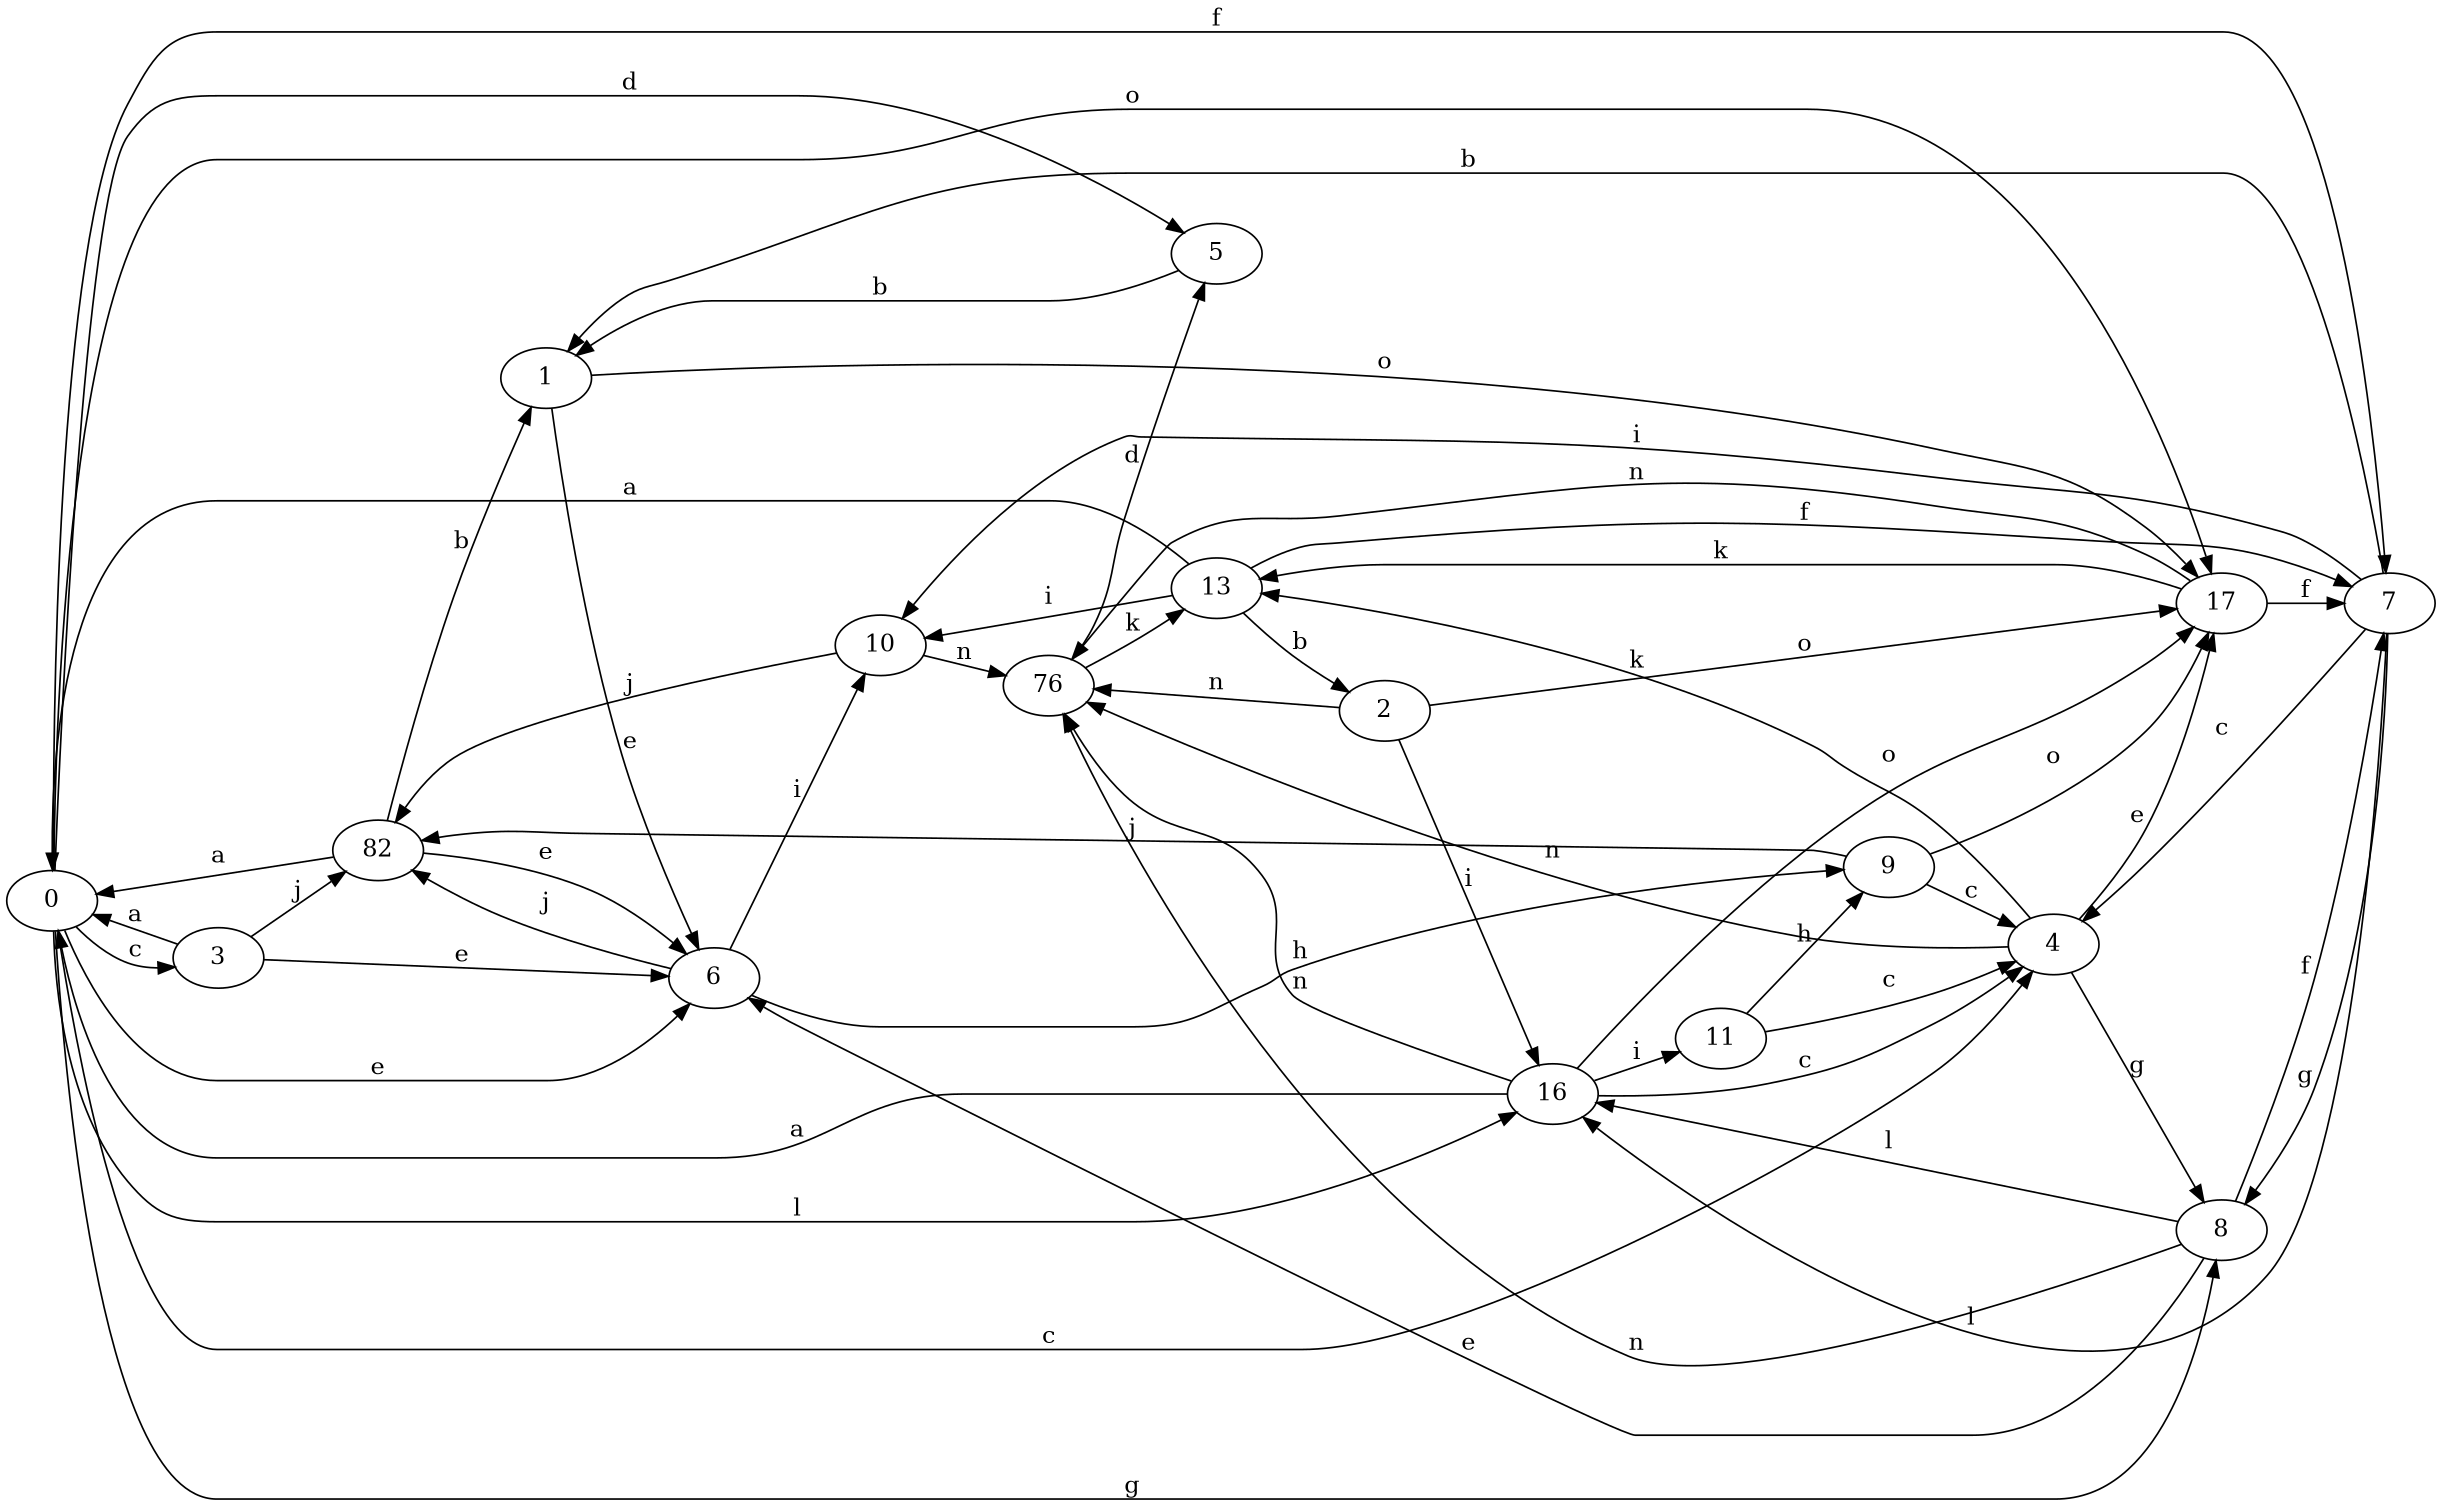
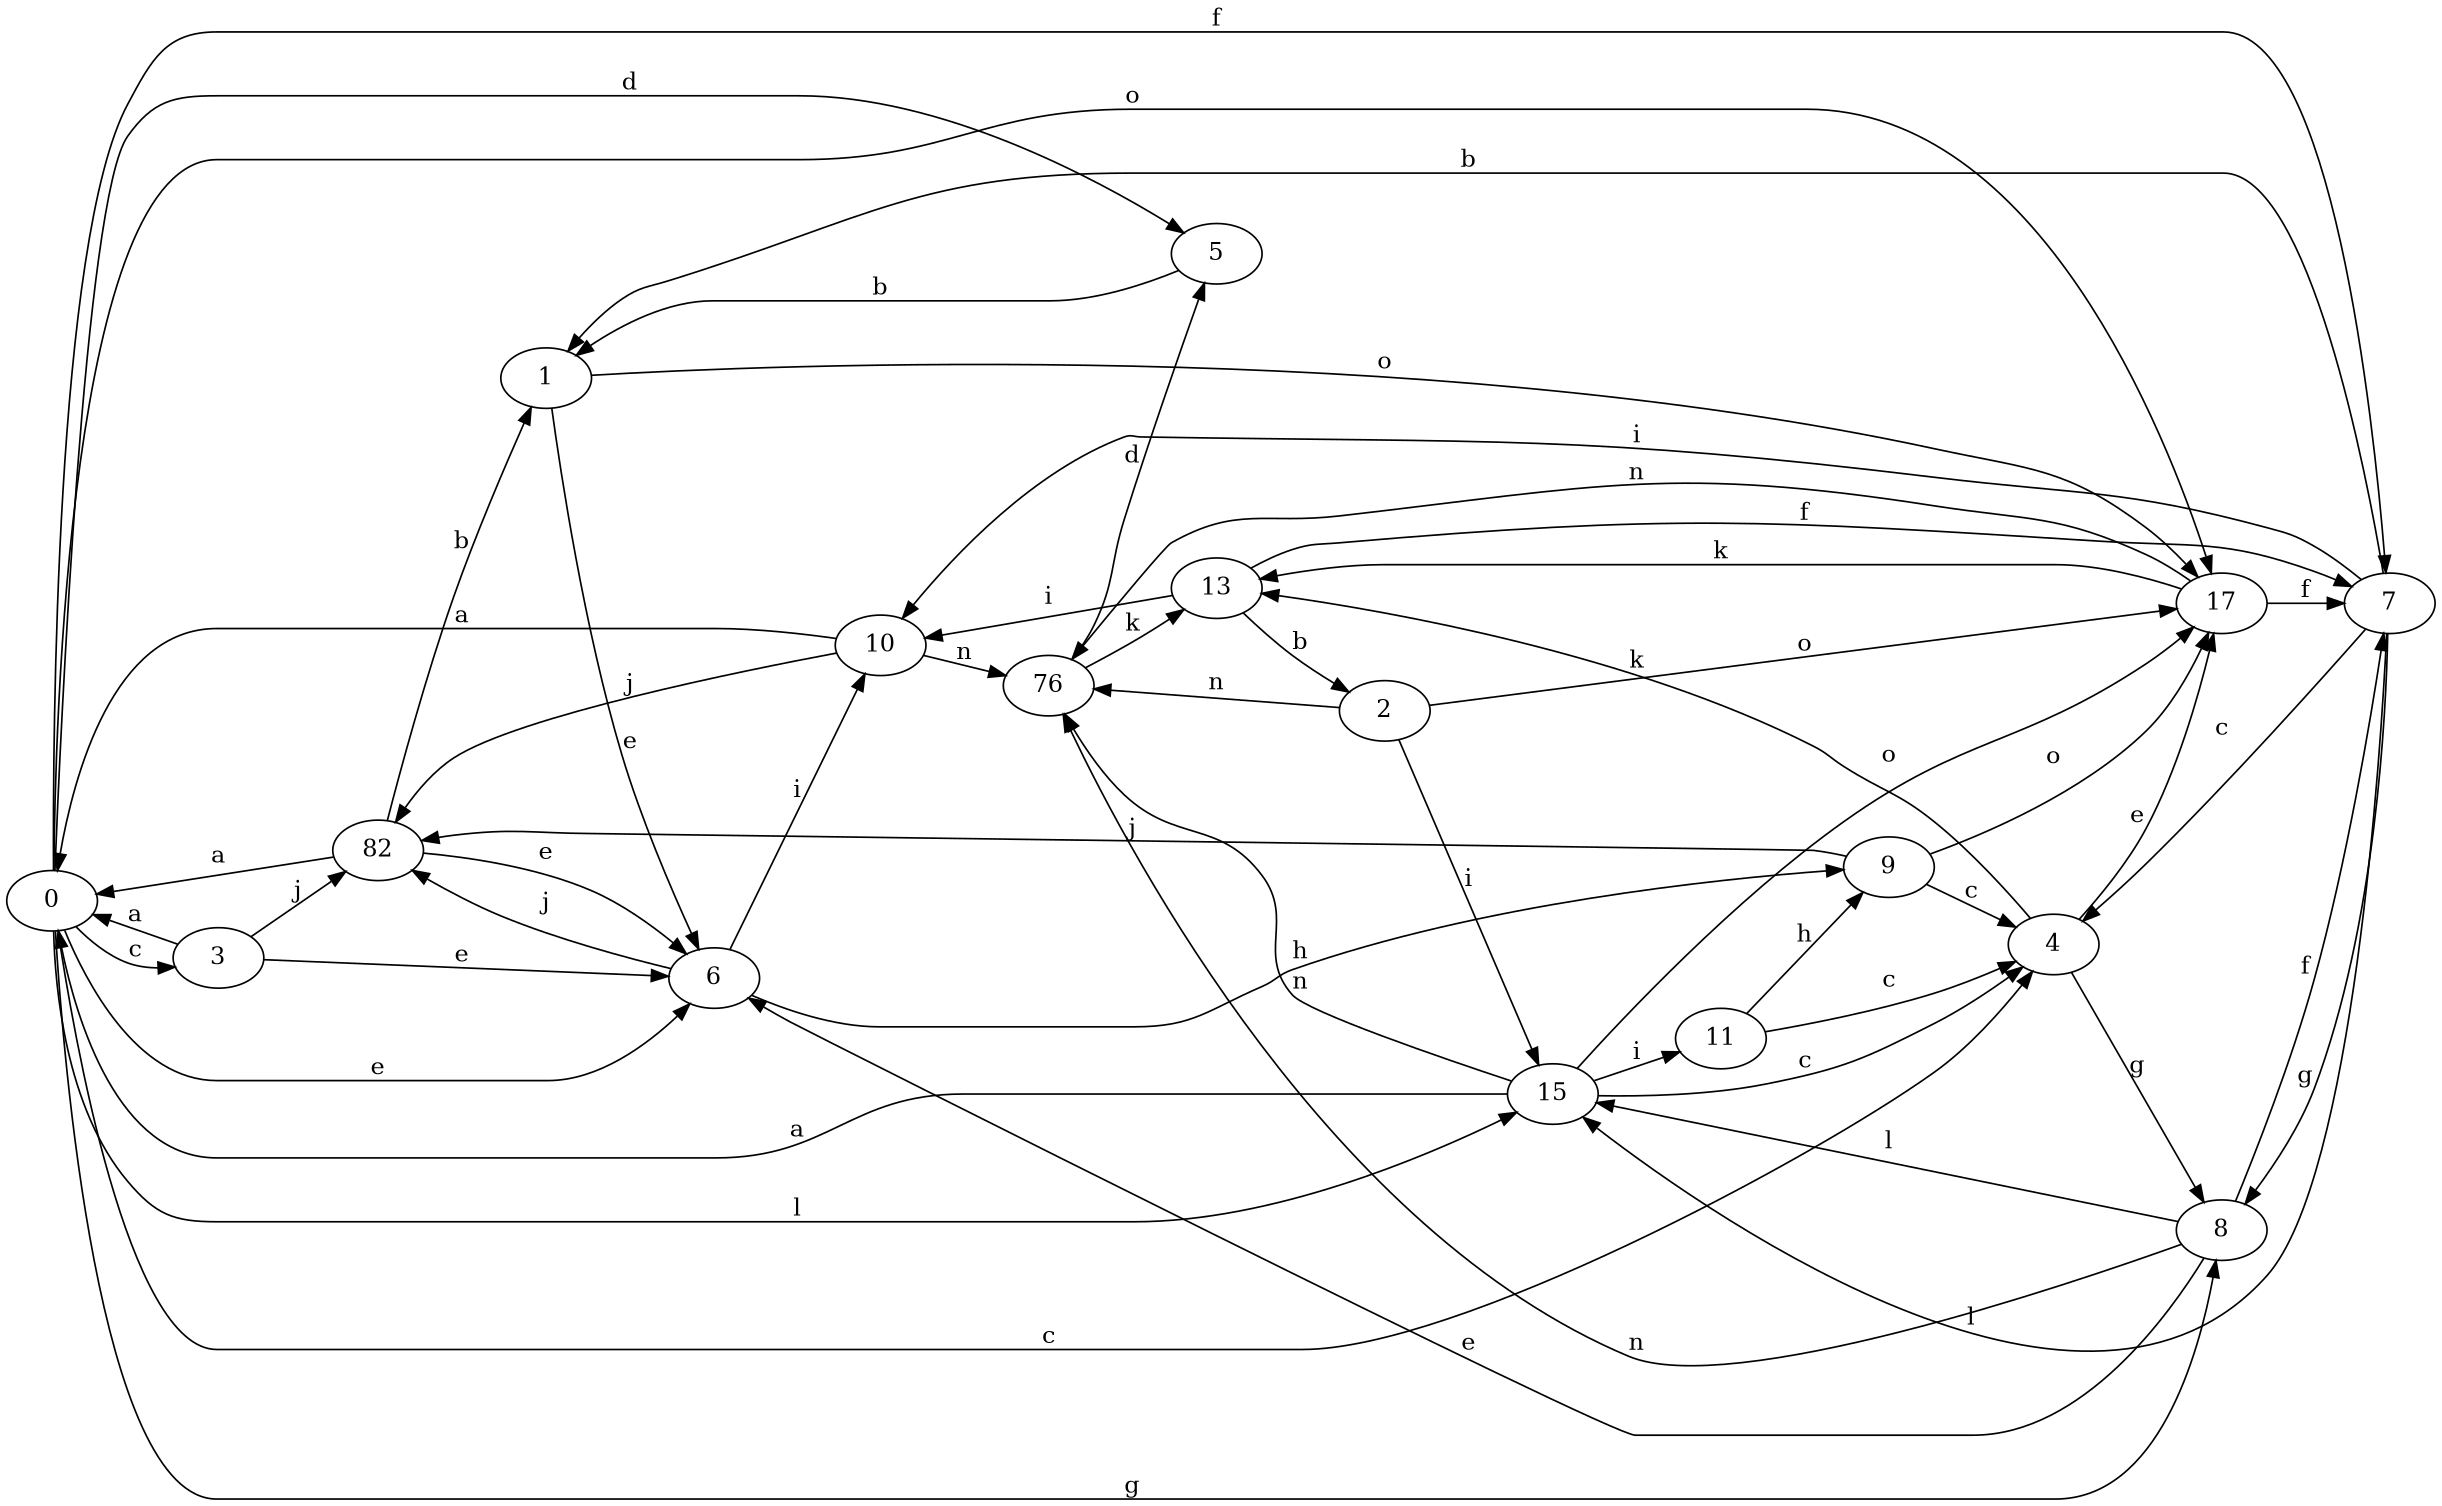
(533, 501) -> (379, 629)
(1545, 873) -> none
(1553, 1094) -> (1553, 1094)
